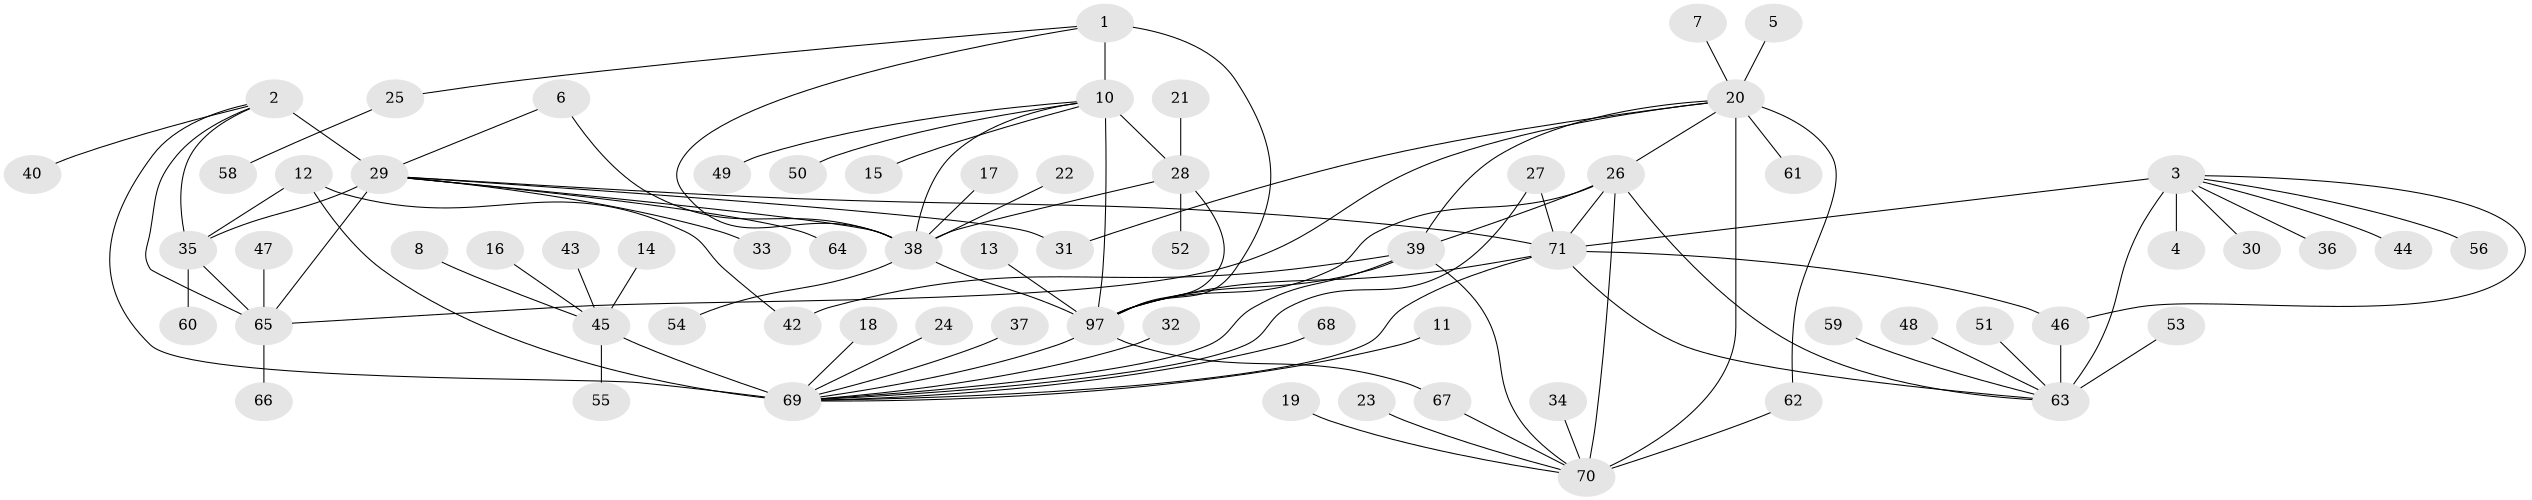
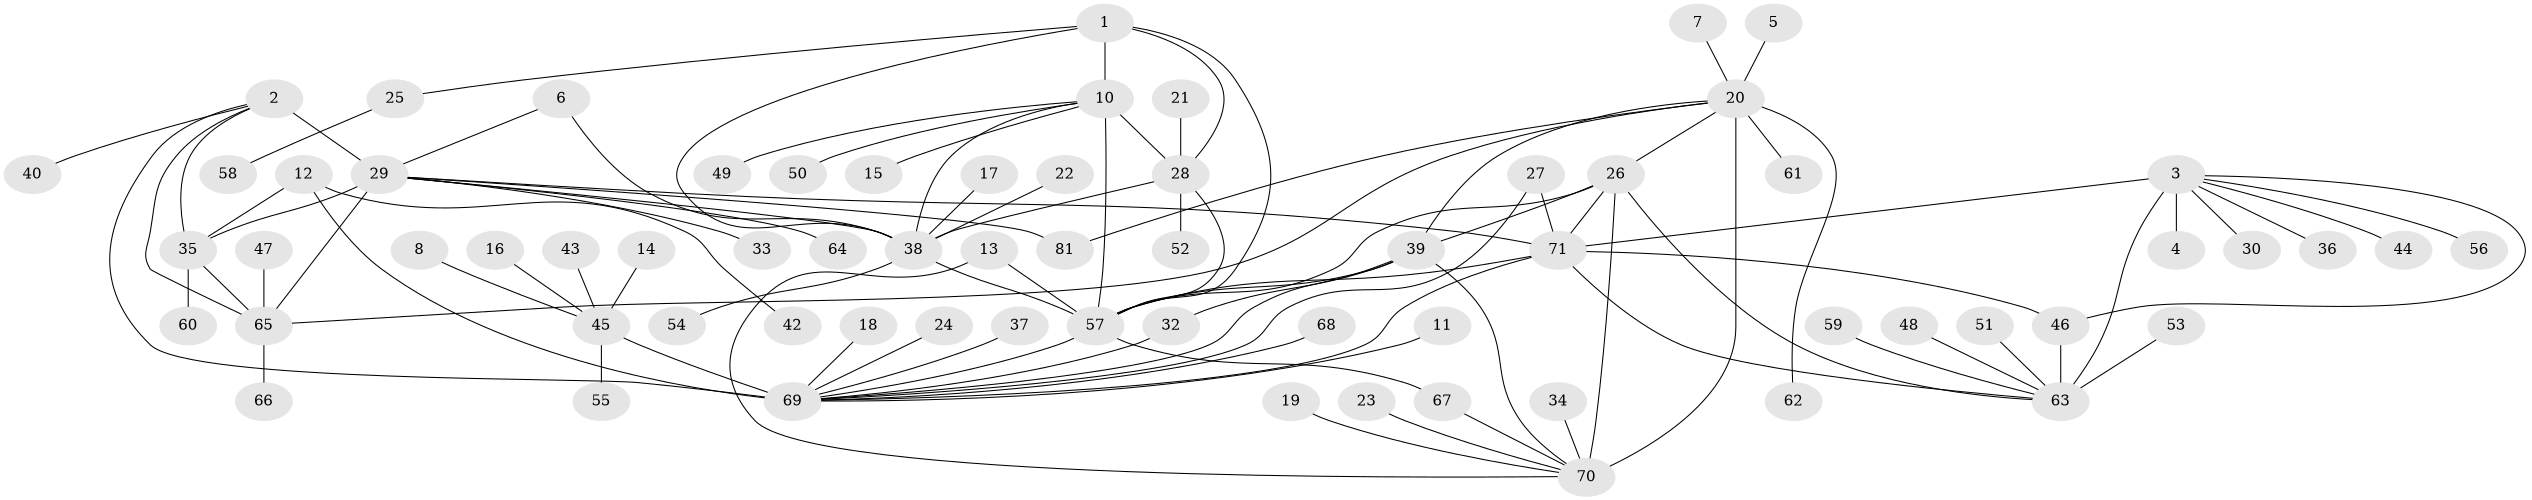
none -> (1214, 74)
(1065, 250) -> (1065, 250)
(1115, 277) -> (1243, 299)
(1096, 326) -> (1096, 326)
(1692, 442) -> (977, 463)
